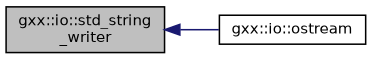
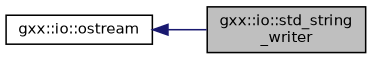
(200, 30) -> (187, 30)
